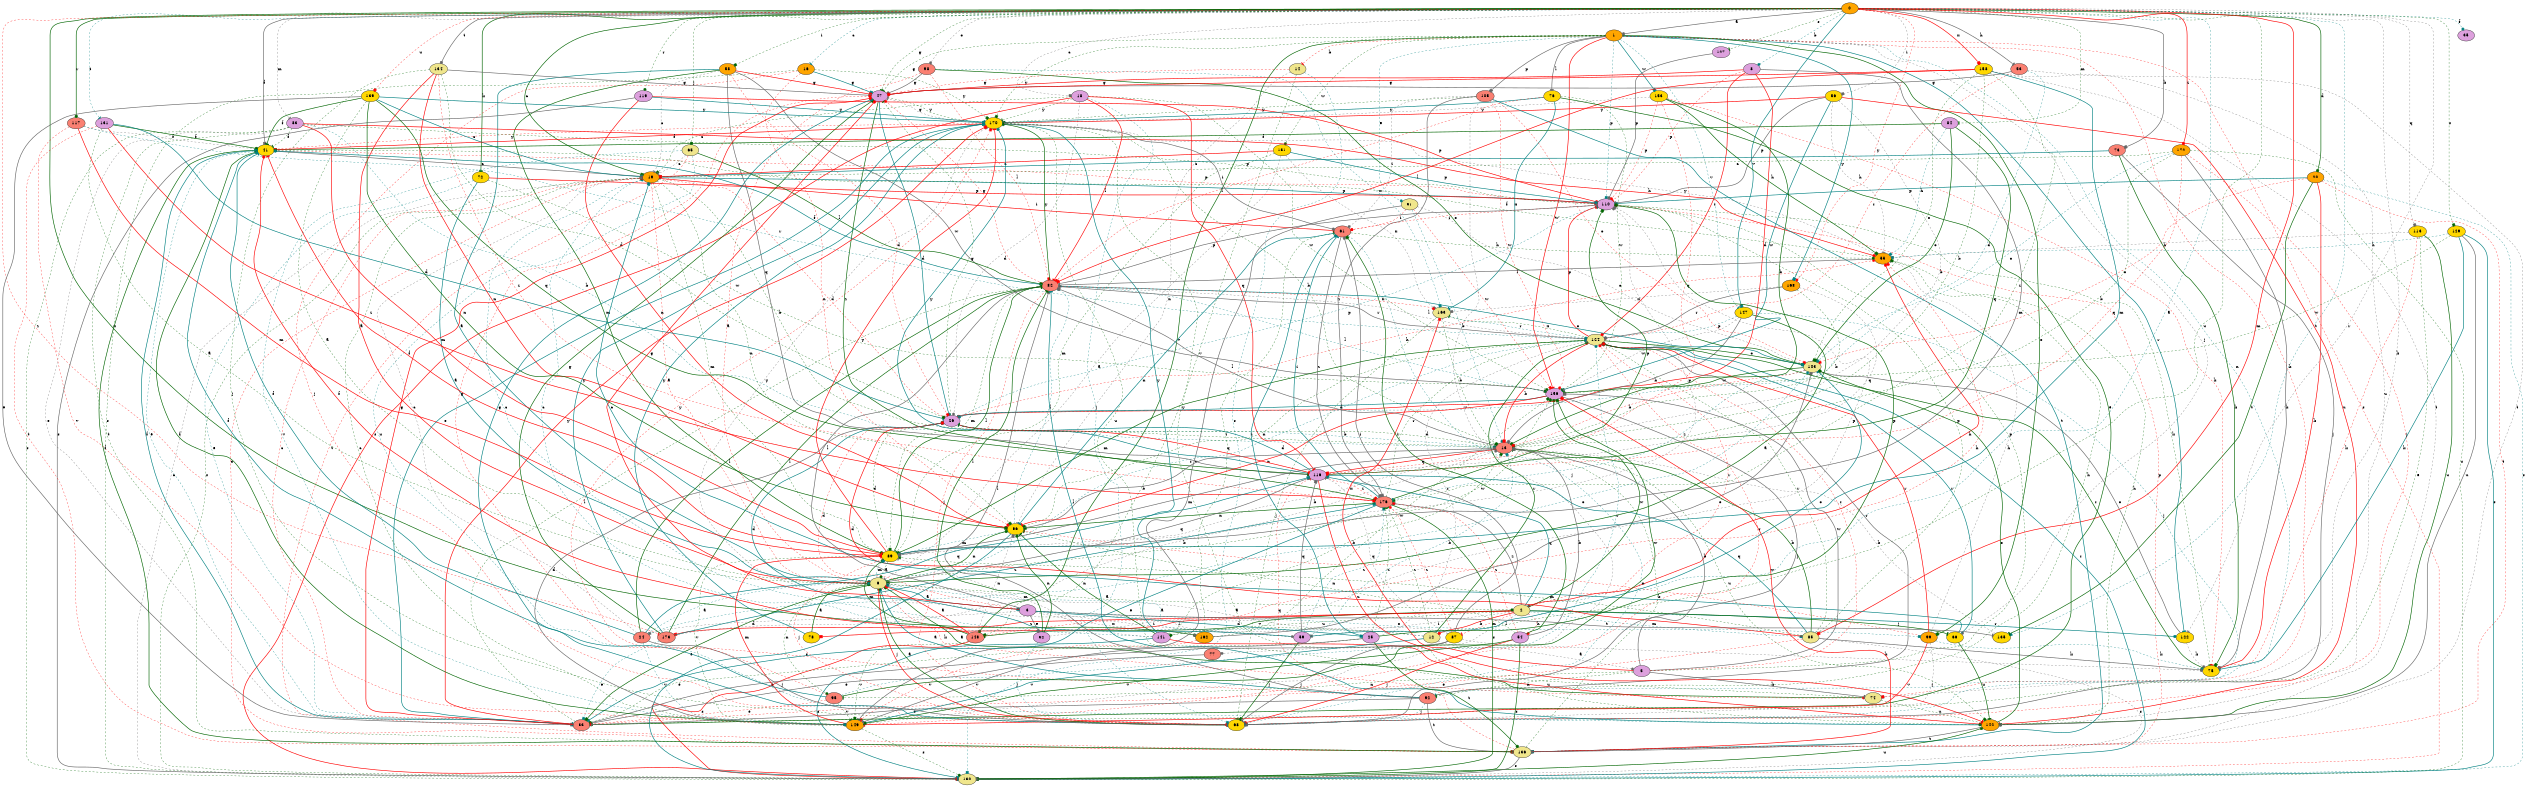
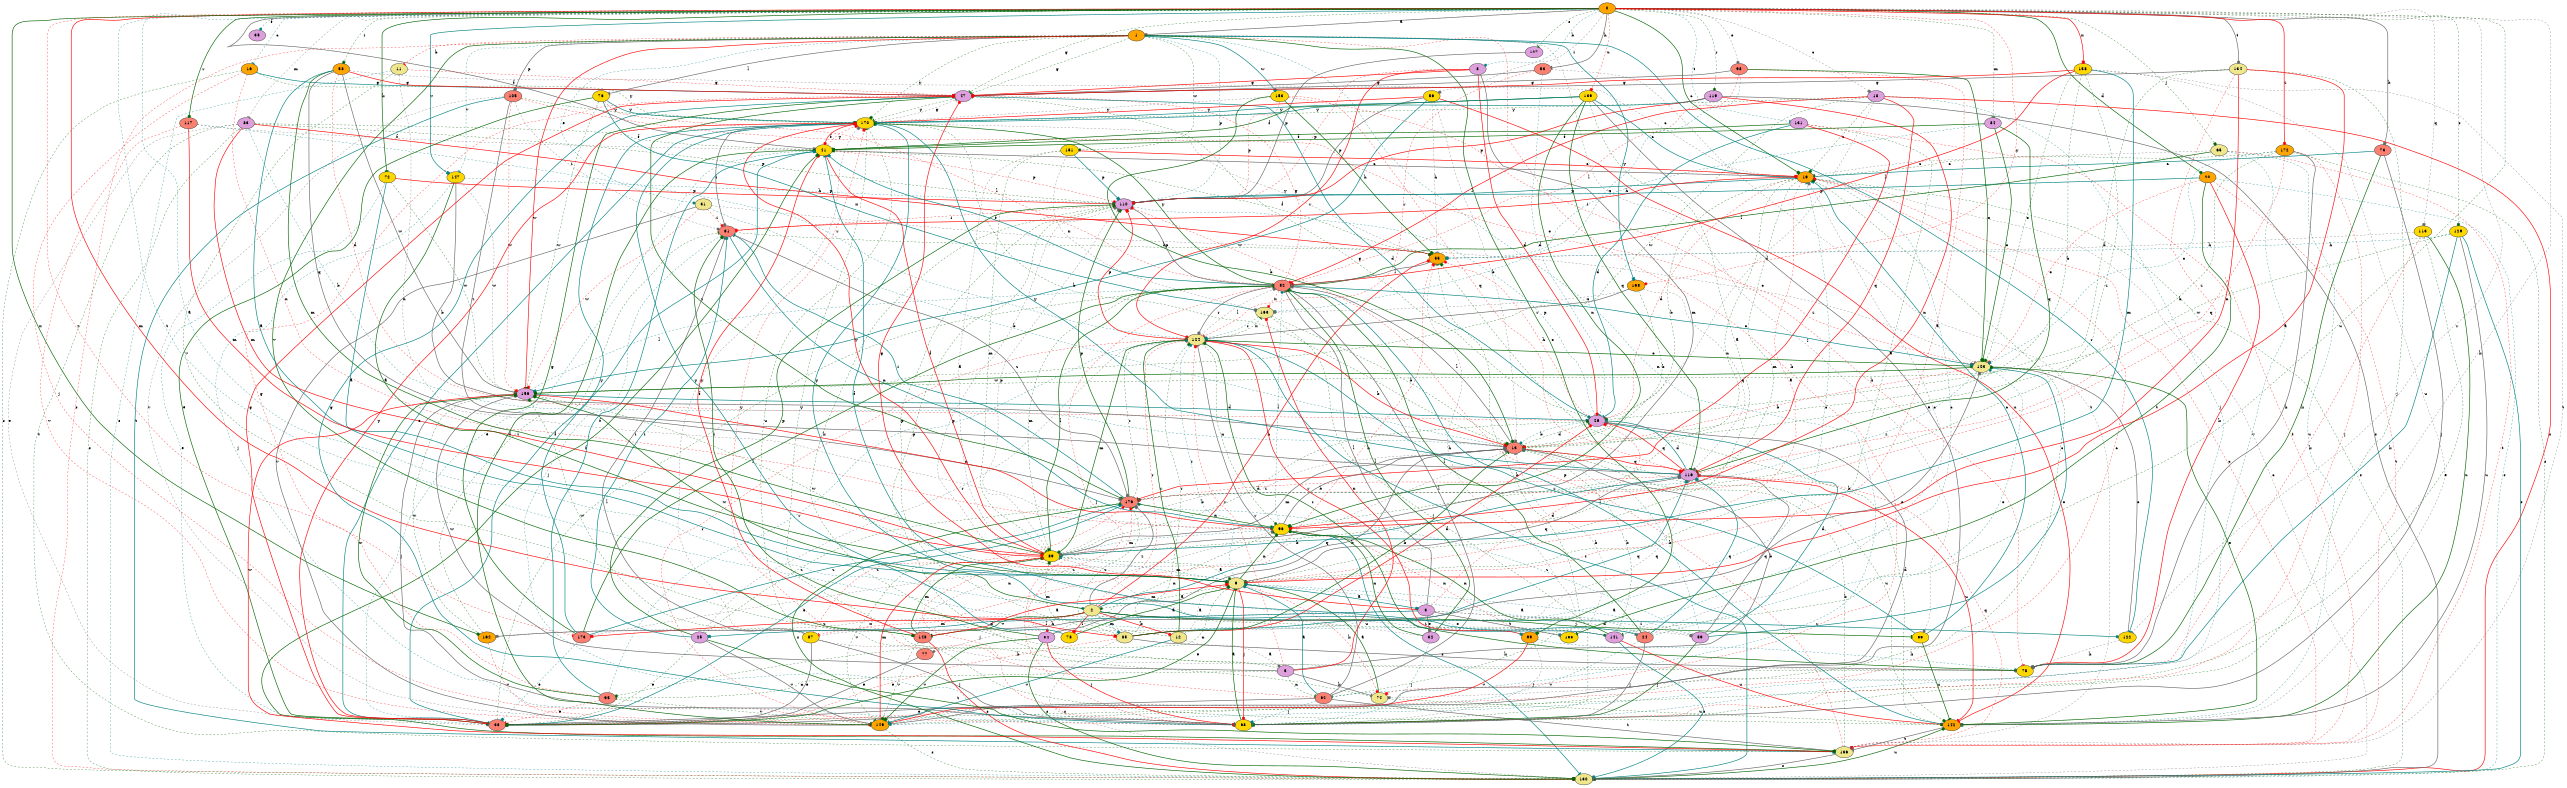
(1298, 69) -> (399, 69)
(1673, 333) -> (740, 189)
none -> (620, 578)
